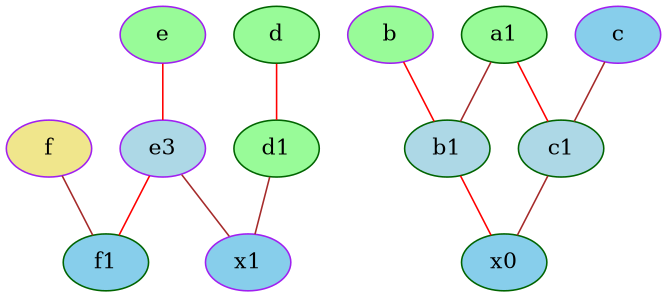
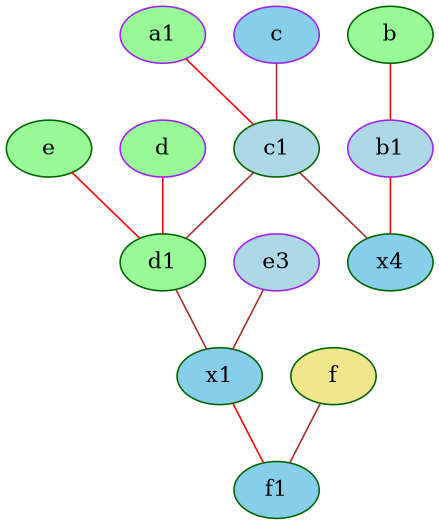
(163, 35) -> (49, 149)
(277, 35) -> (163, 149)
(390, 35) -> (390, 35)
(504, 35) -> (163, 35)
(163, 92) -> (106, 205)
(476, 92) -> none
(49, 149) -> (333, 376)
(447, 149) -> (390, 149)
none -> (220, 205)
(134, 206) -> (248, 433)
(248, 262) -> (220, 376)
(504, 262) -> (390, 262)
